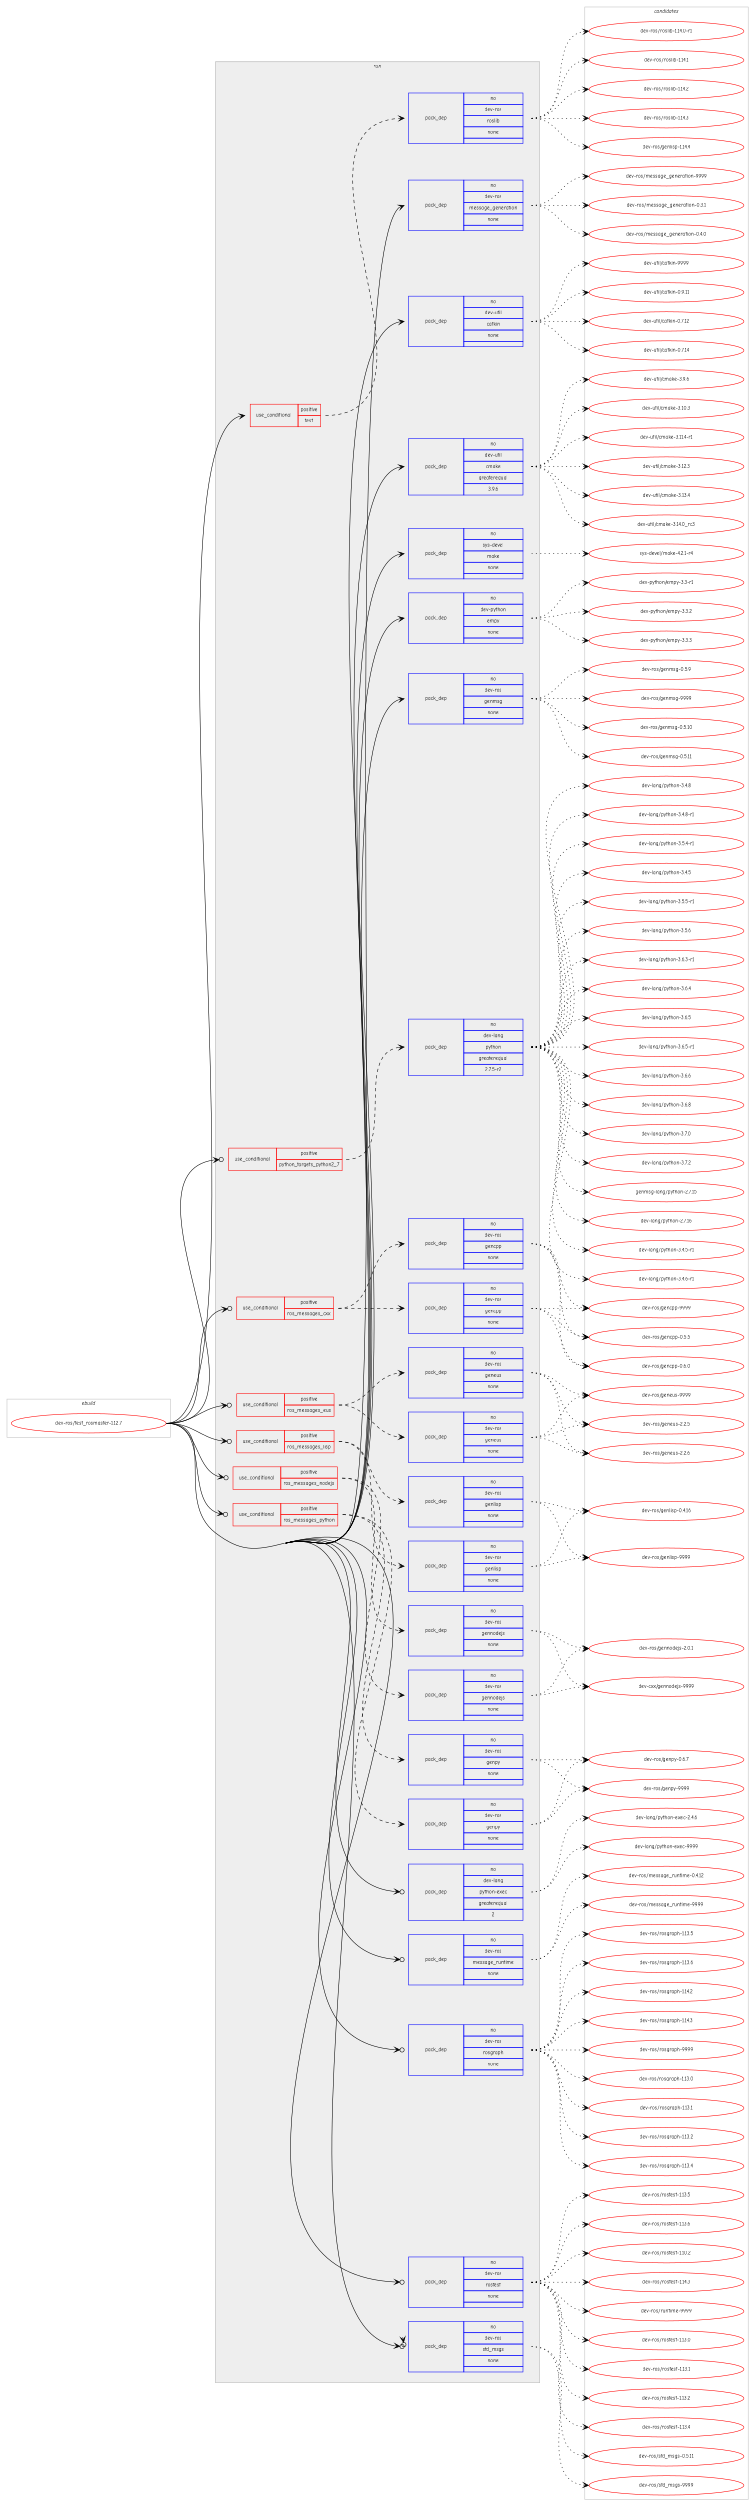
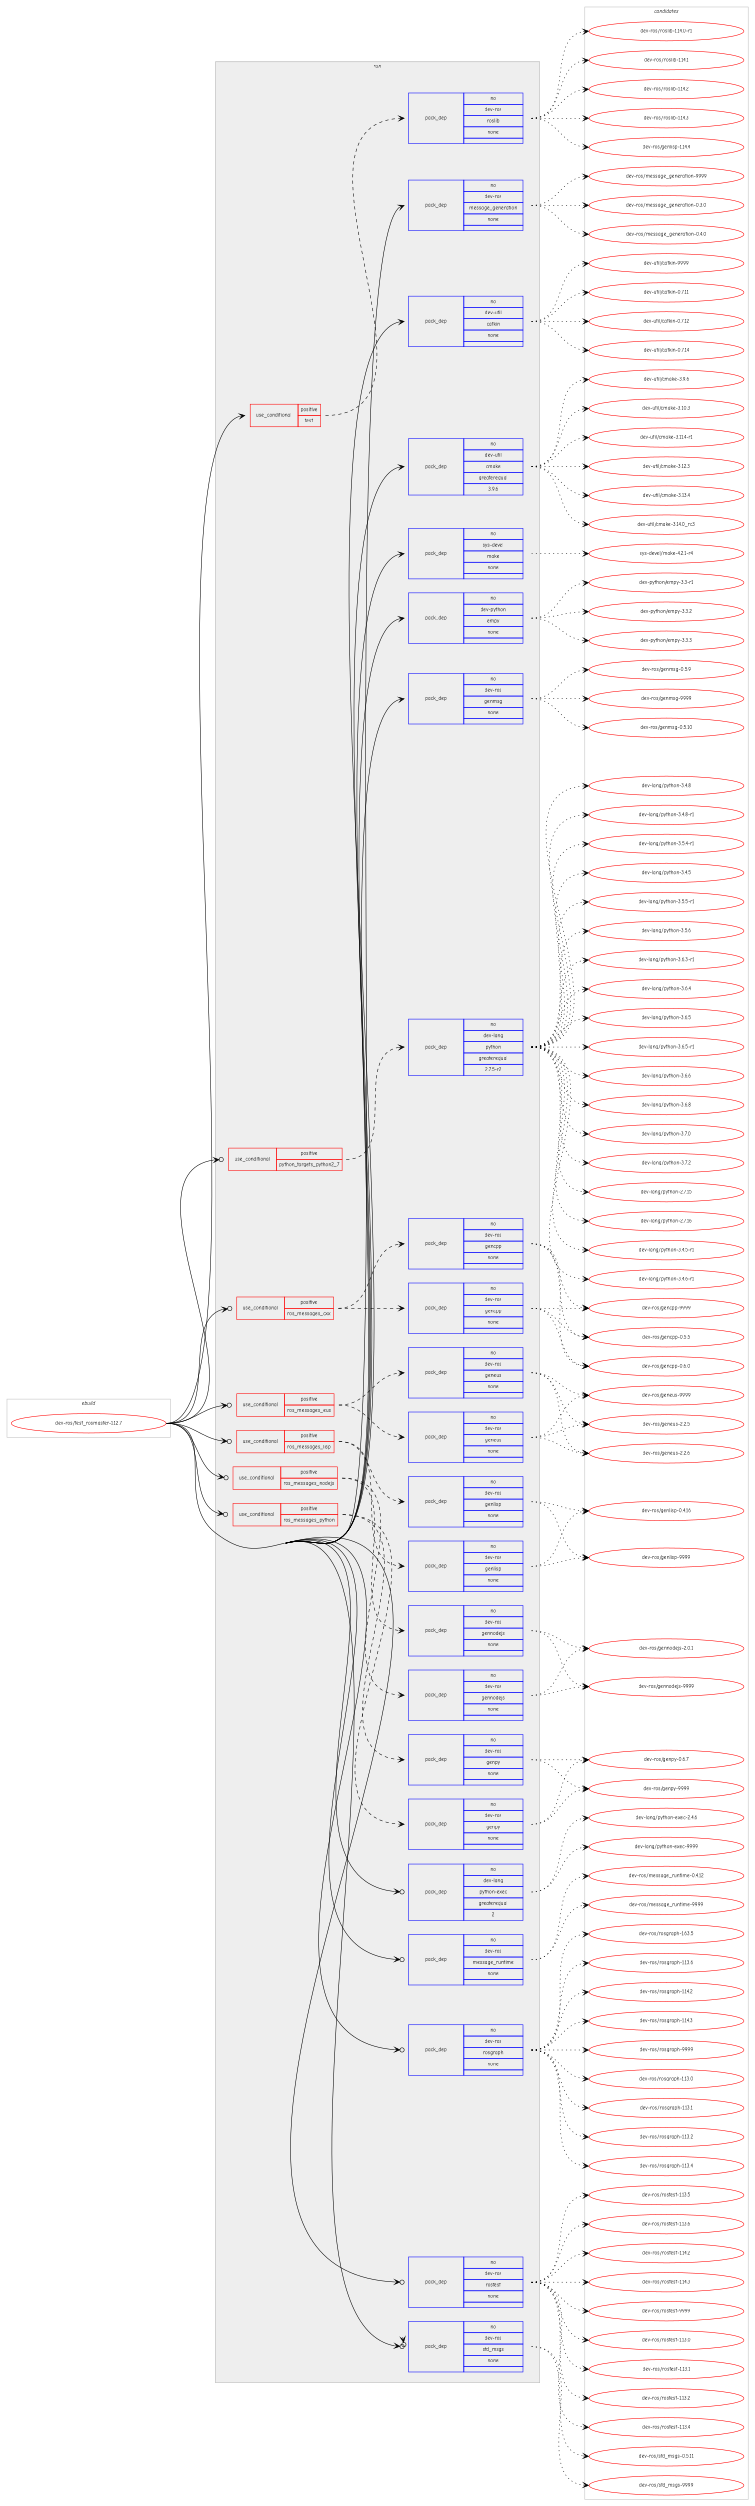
(667, 205) -> (667, 205)
(667, 292) -> (667, 292)
(667, 757) -> none
(667, 1192) -> (667, 1192)
(667, 1687) -> (667, 1687)
(667, 1934) -> (667, 1934)
(667, 2253) -> (667, 2253)
(667, 2311) -> (667, 2311)
